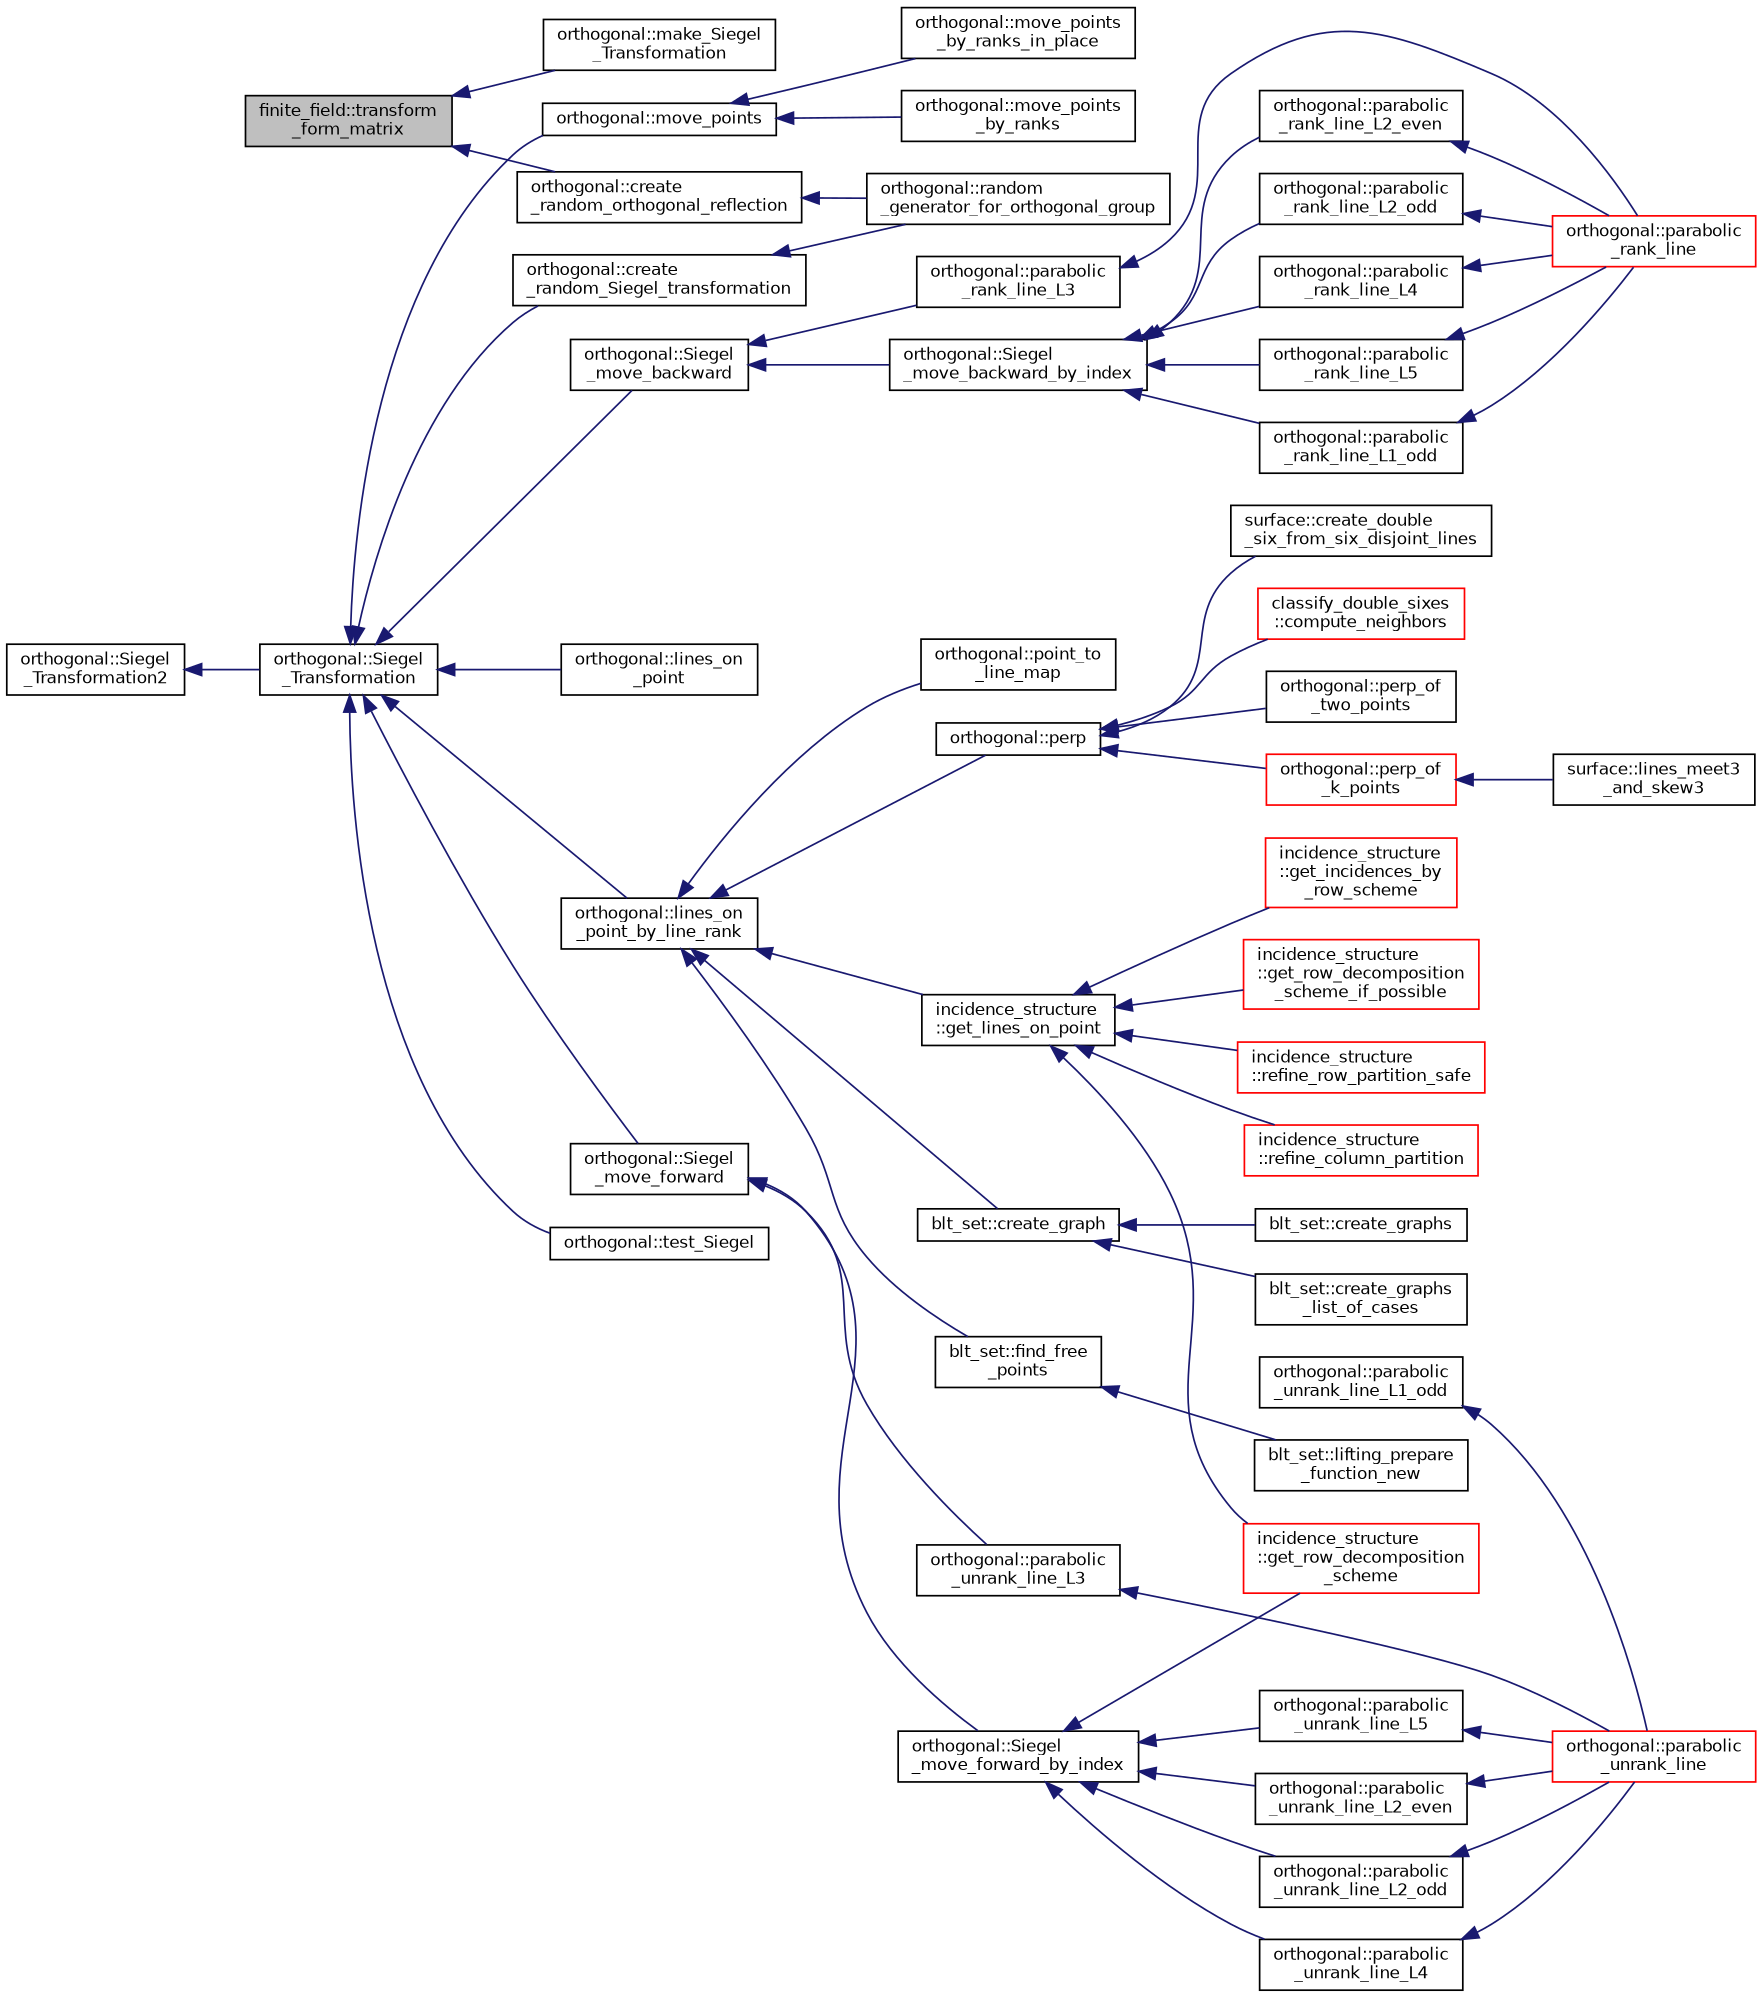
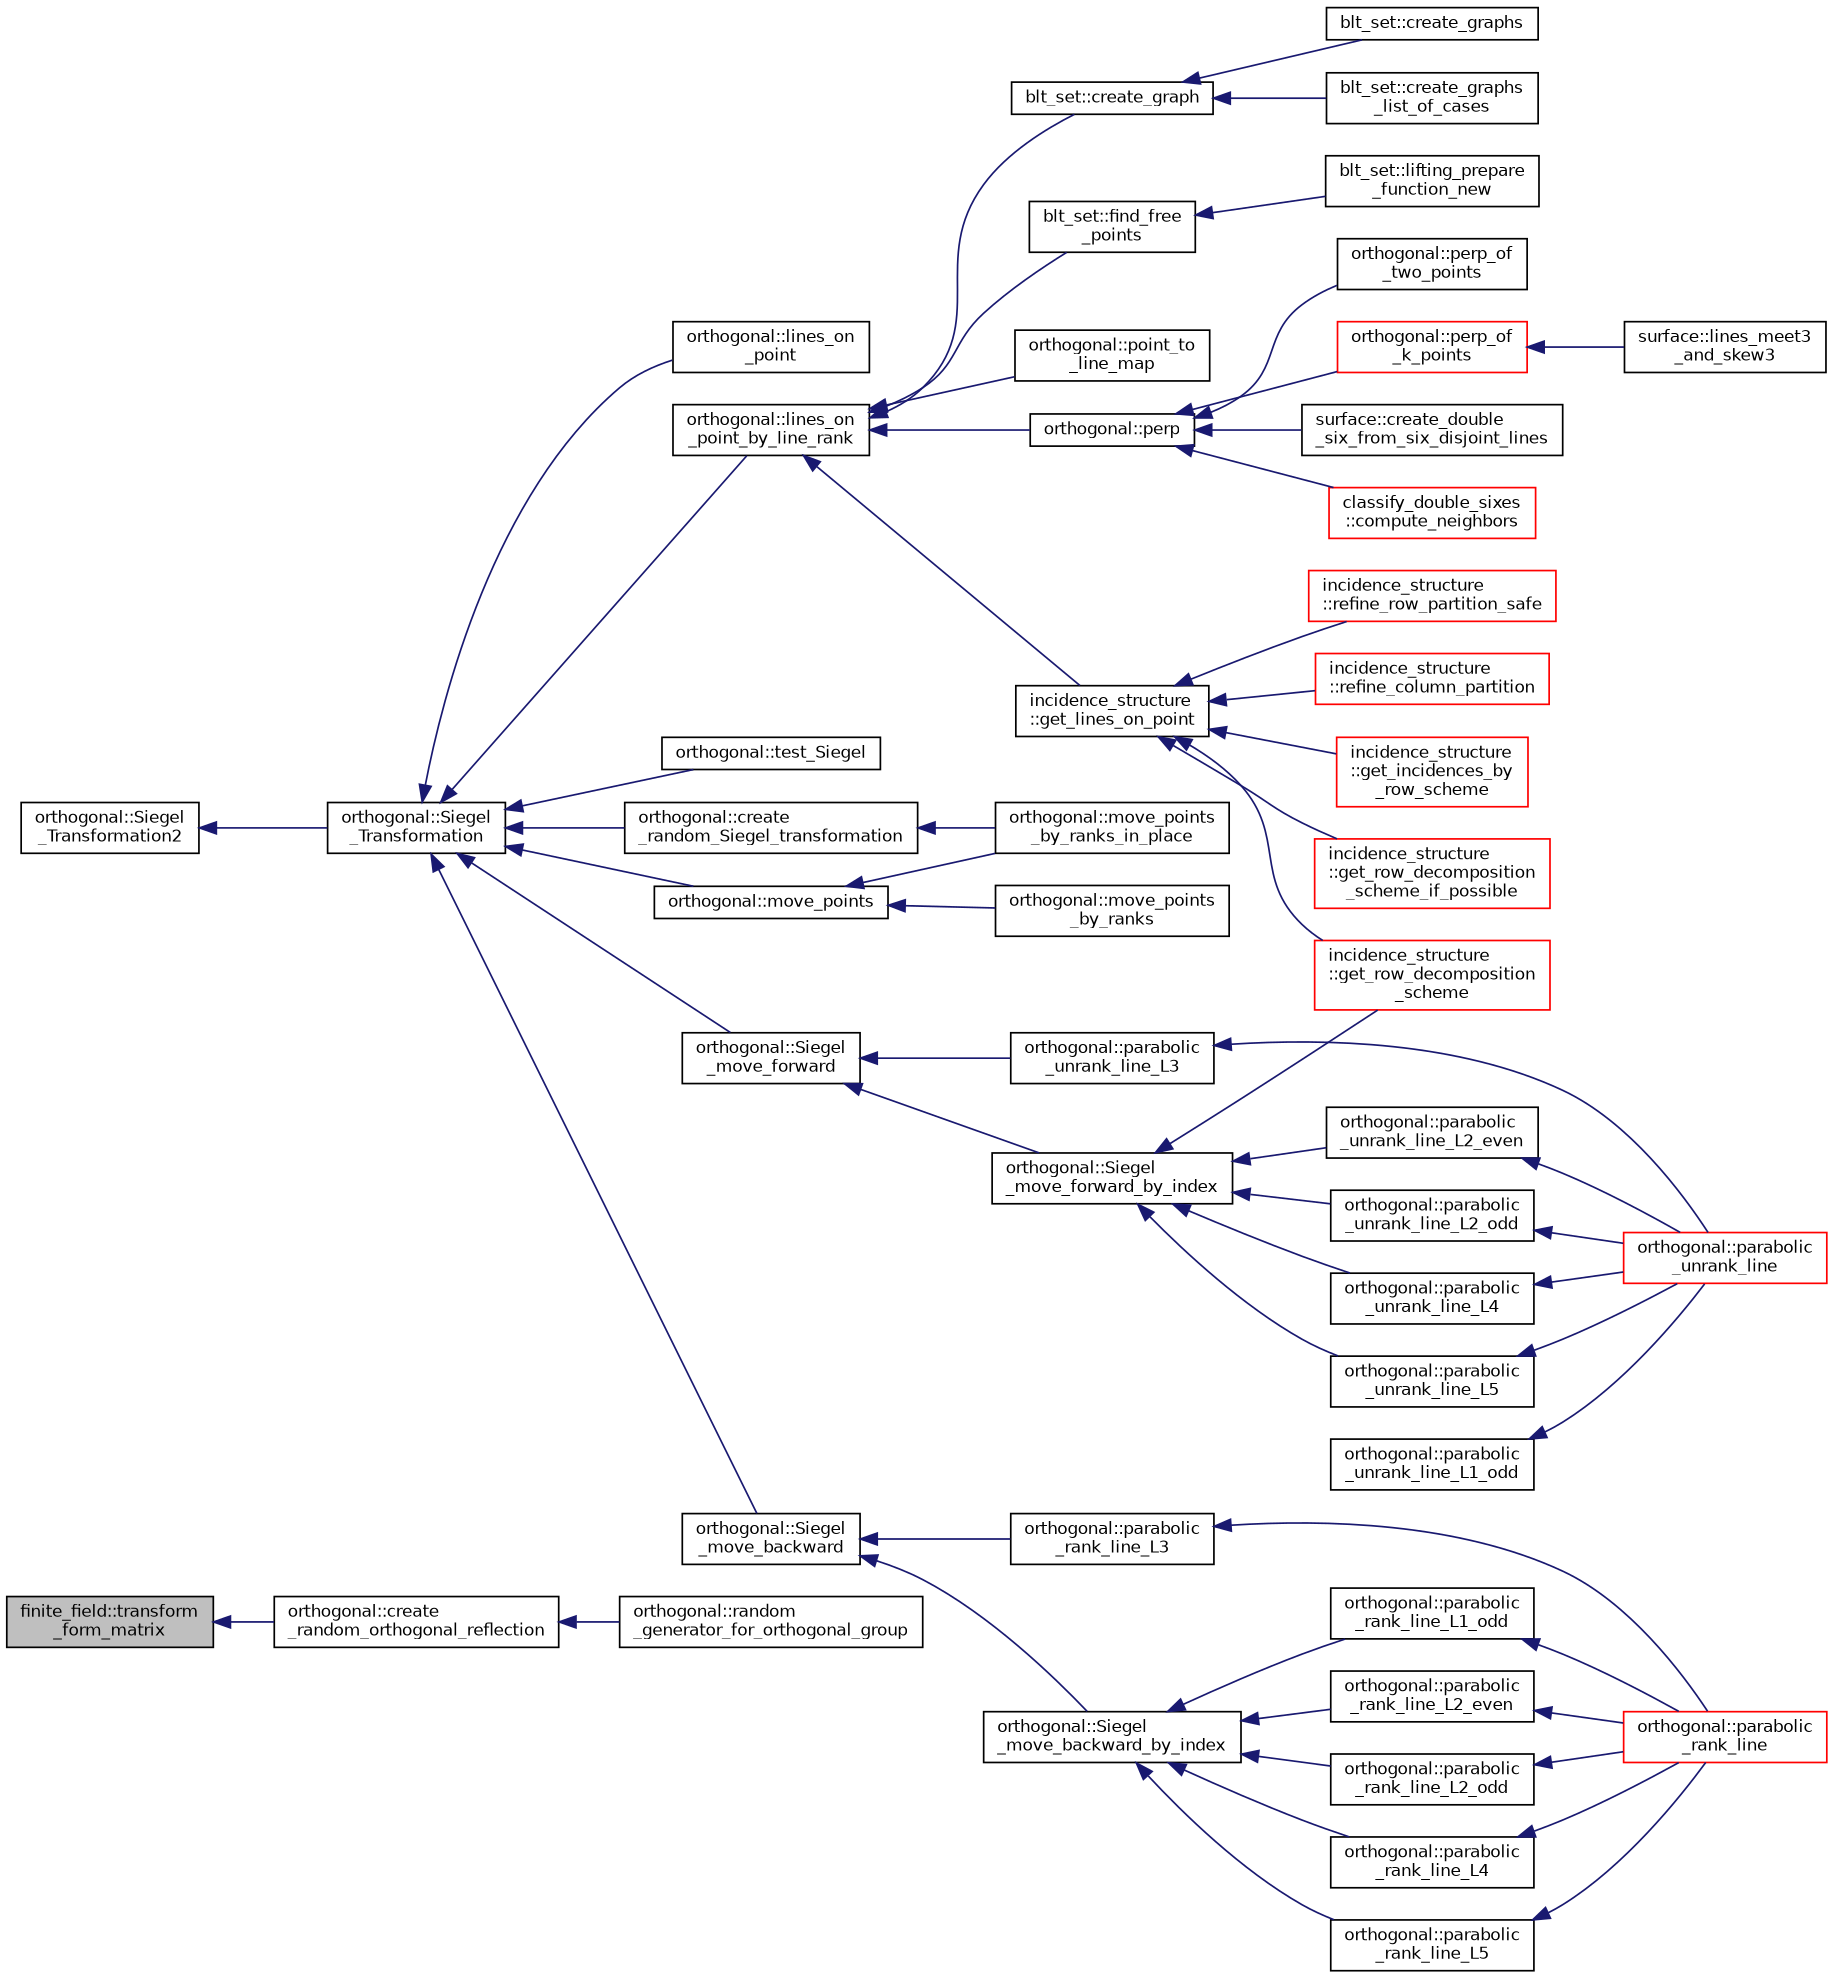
(659, 45) -> none
(847, 238) -> (965, 828)
